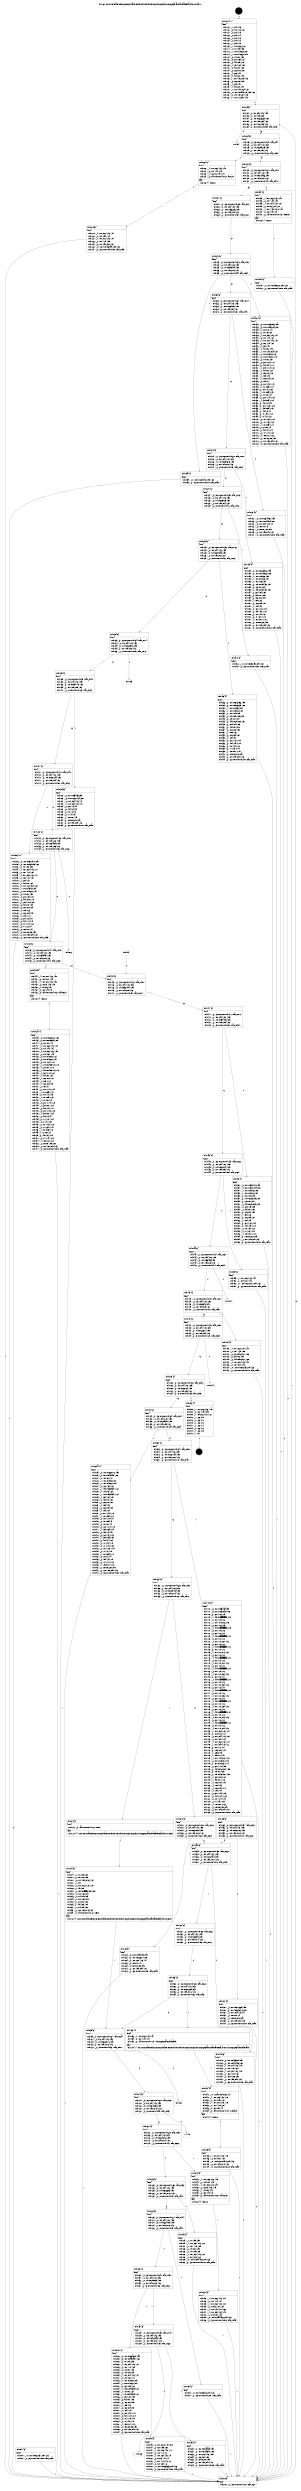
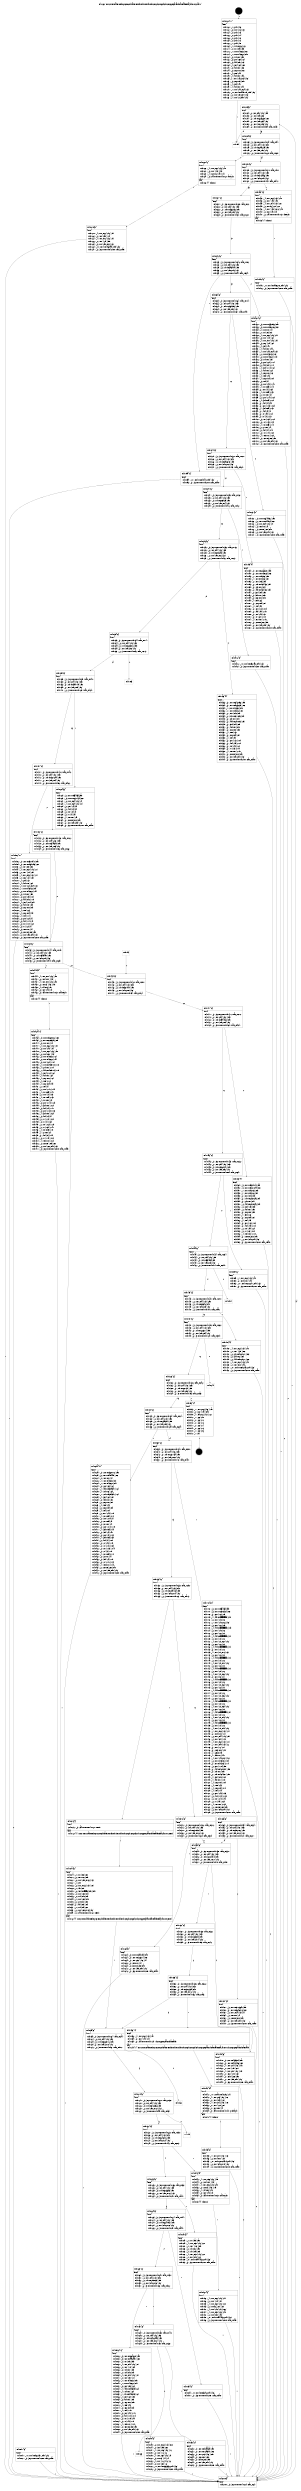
(254, 102) -> (237, 121)
(69, 953) -> none
